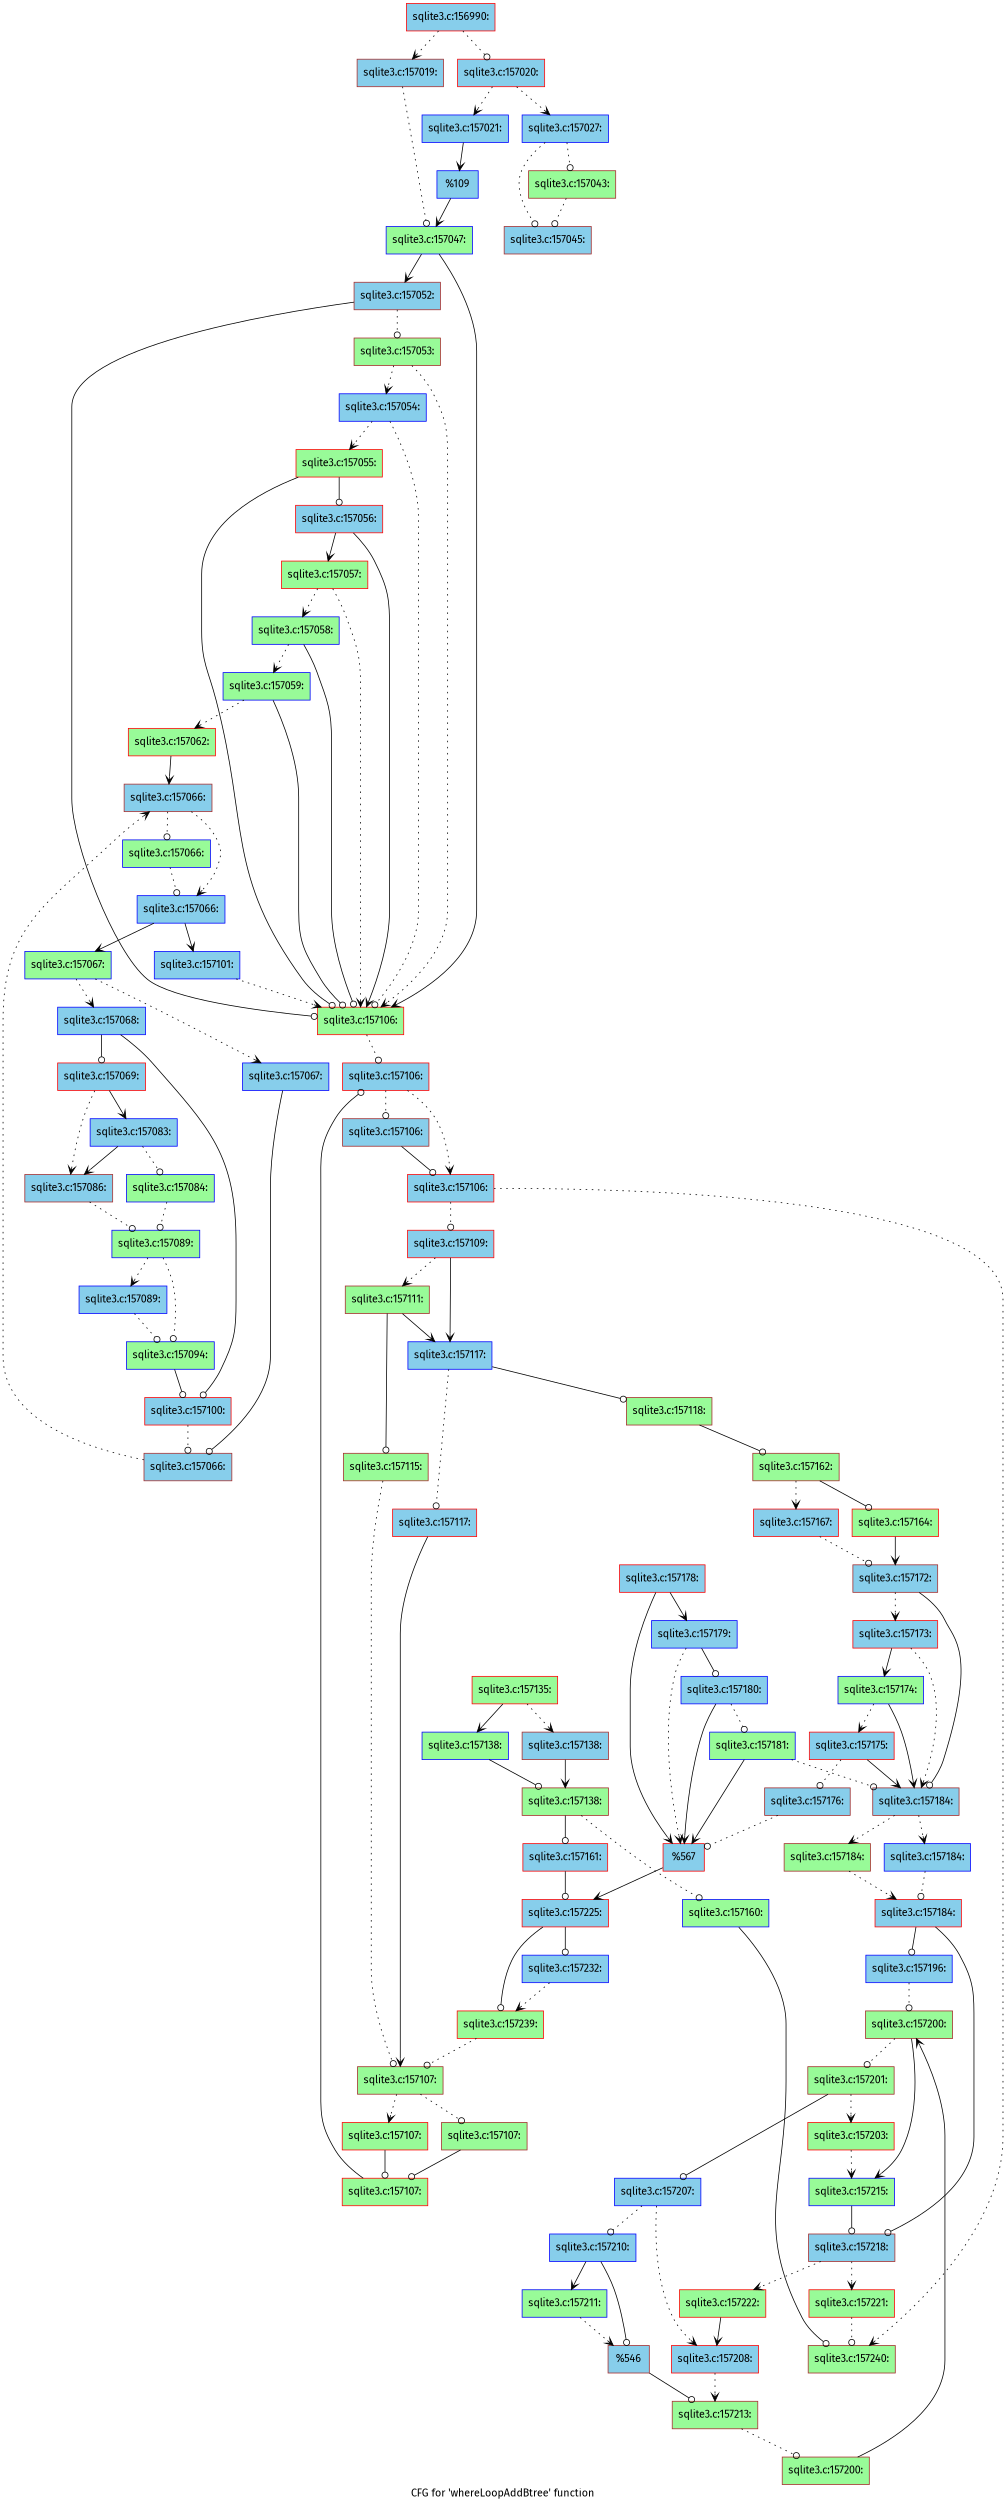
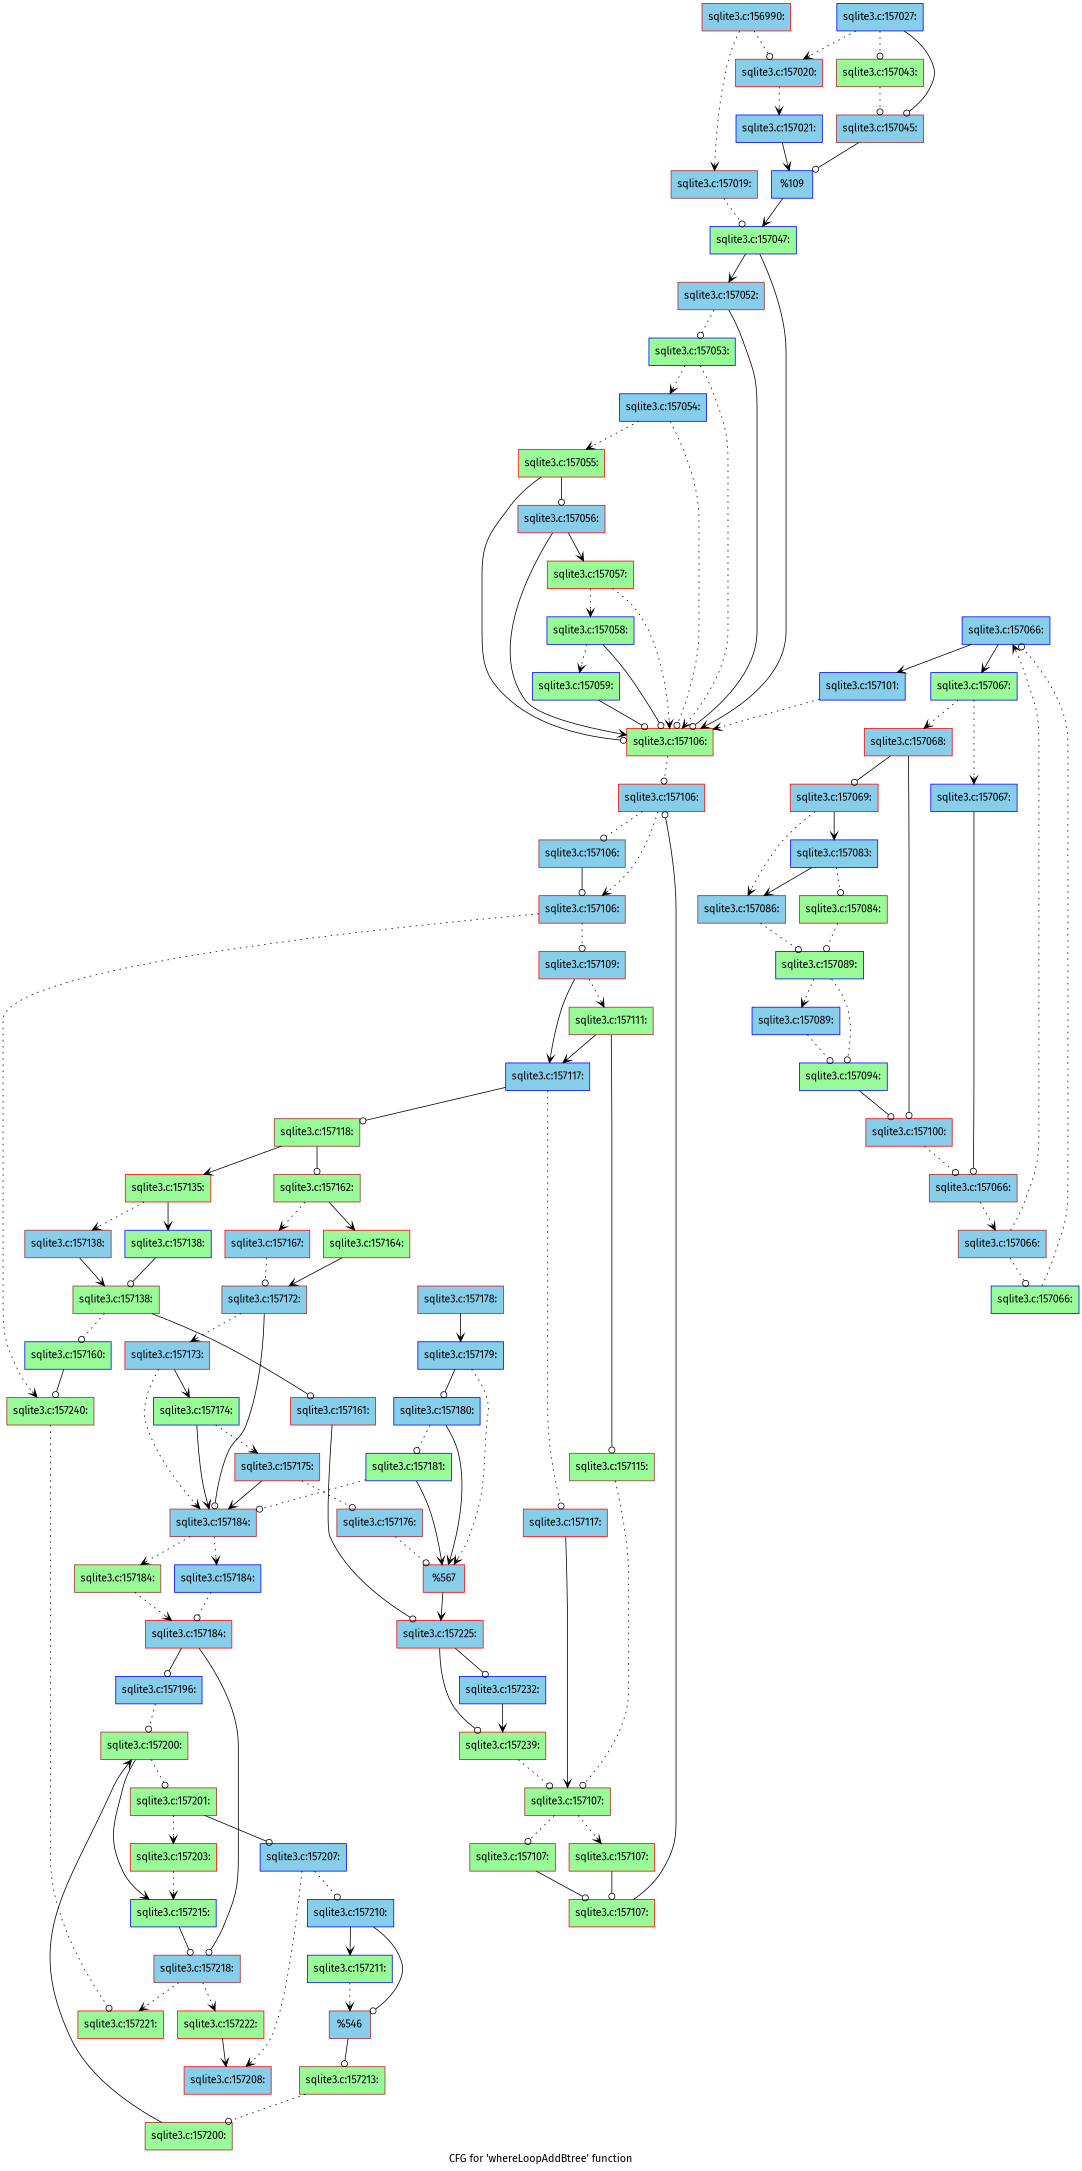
(530, 98) -> (833, 43)
none -> (839, 155)
(520, 179) -> (934, 70)
(397, 352) -> (692, 352)
(172, 742) -> none
(102, 1021) -> (908, 742)
none -> (246, 1159)
(170, 1188) -> (843, 909)
(843, 1493) -> (339, 1213)
(630, 1717) -> none
(536, 1994) -> (503, 1714)
(852, 2328) -> (50, 1722)
(715, 2383) -> none
